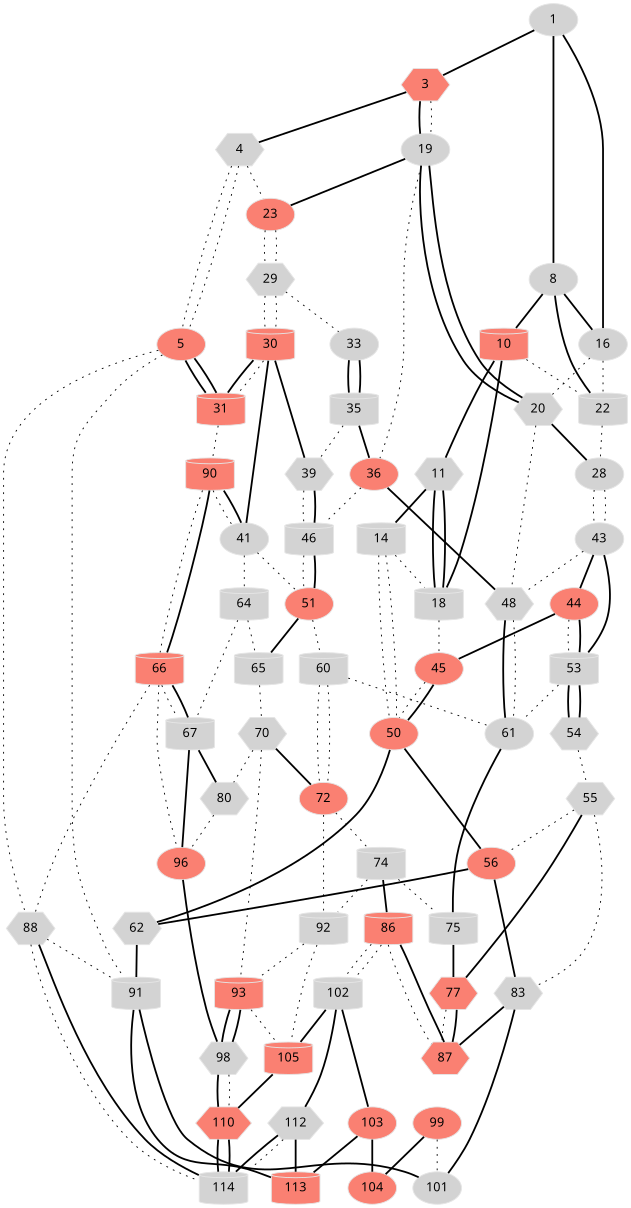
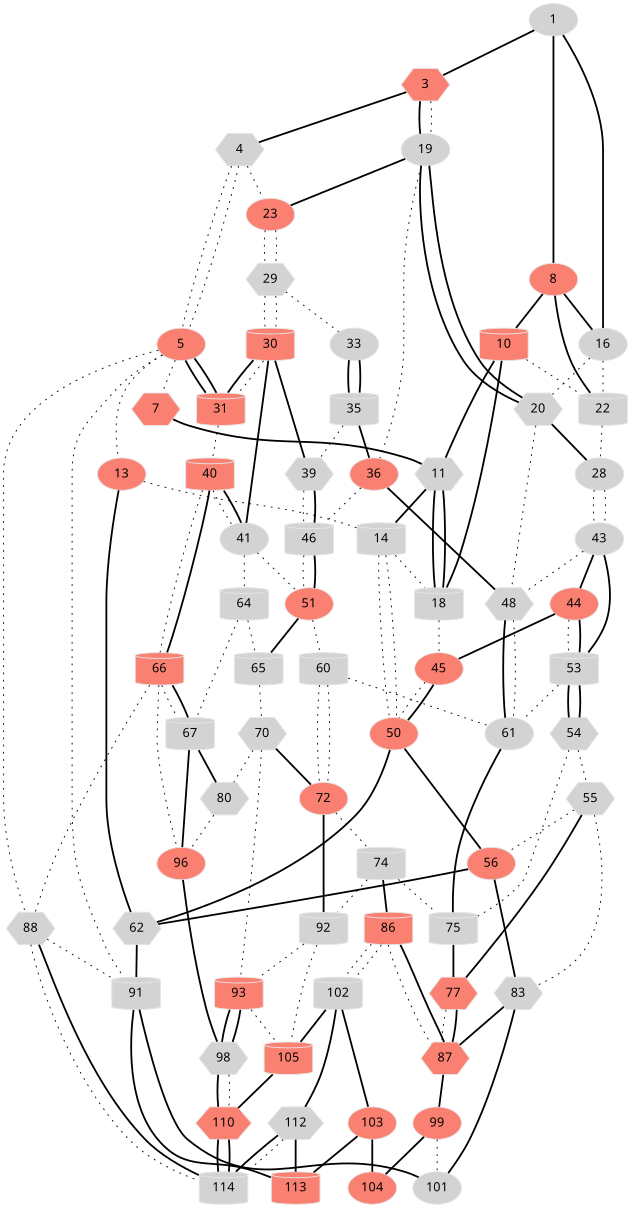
(553, 279) -> (553, 279)
none -> (156, 409)
none -> (122, 474)
(210, 474) -> (210, 474)
none -> (537, 843)
(324, 864) -> (324, 864)
none -> (441, 1091)
